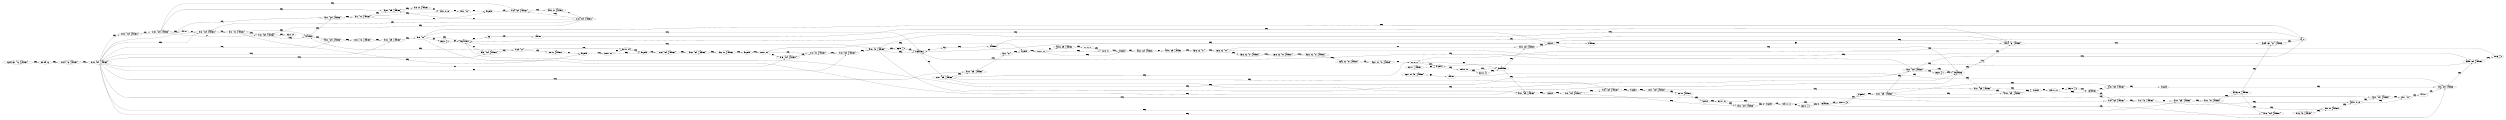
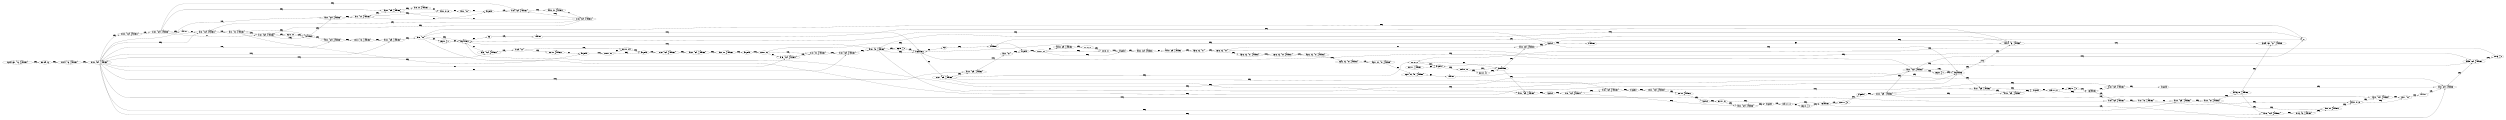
(2292, 42) -> none
(411, 49) -> (299, 36)
(1401, 62) -> (1397, 68)
none -> (2288, 113)
